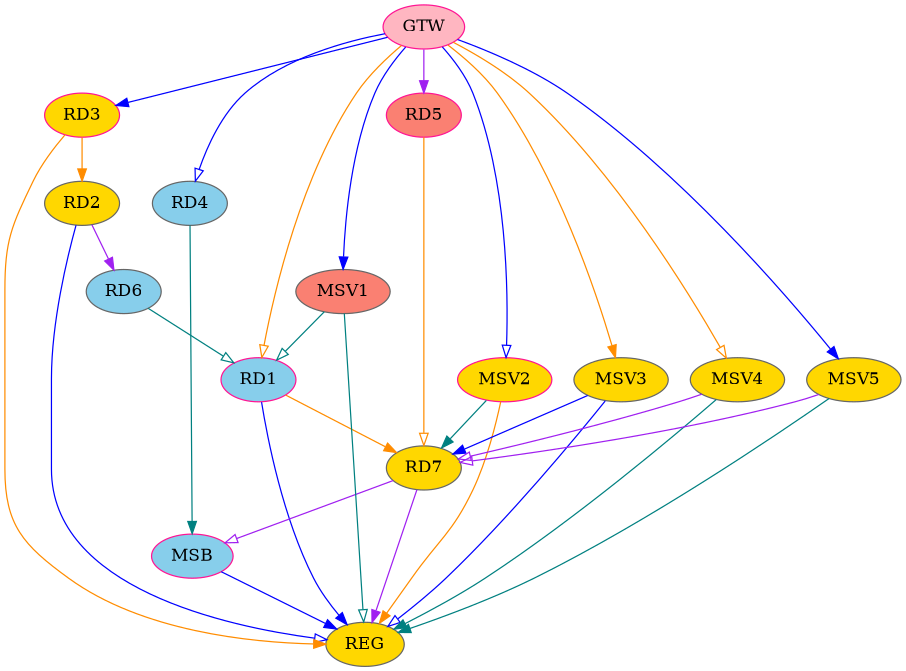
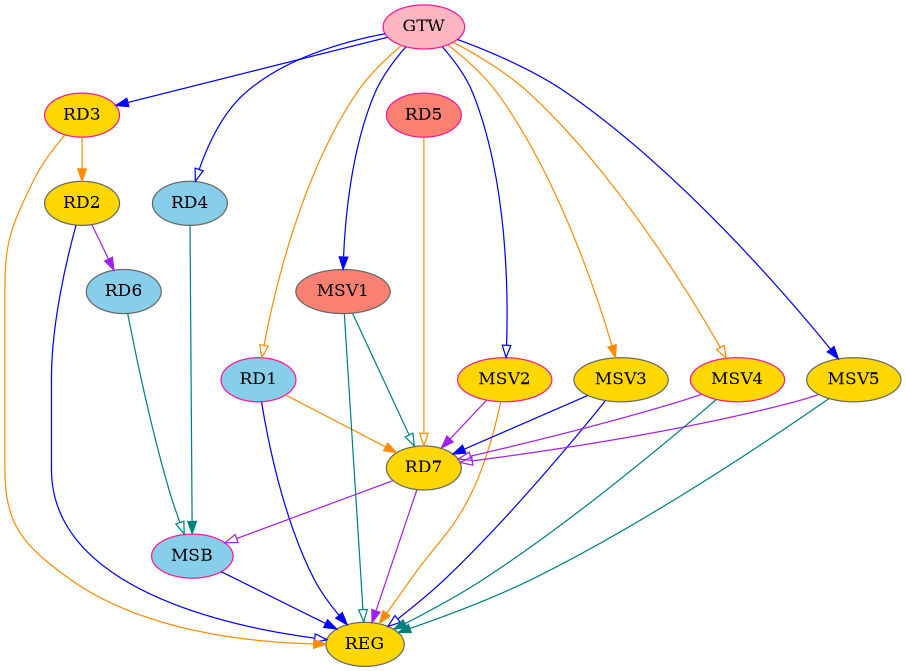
(424, 65) -> none
(182, 330) -> (150, 419)
(305, 332) -> (381, 374)
(737, 380) -> (737, 380)
(468, 420) -> (468, 420)
